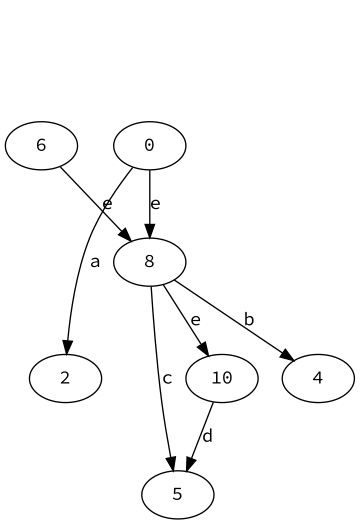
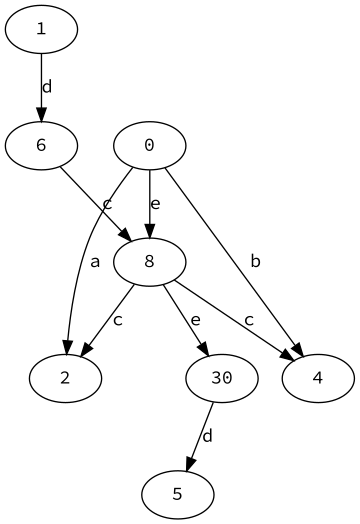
none -> (41, 29)
(108, 204) -> (108, 204)
none -> (230, 257)
(249, 320) -> (249, 320)
(158, 372) -> (112, 315)
(222, 379) -> (222, 379)
